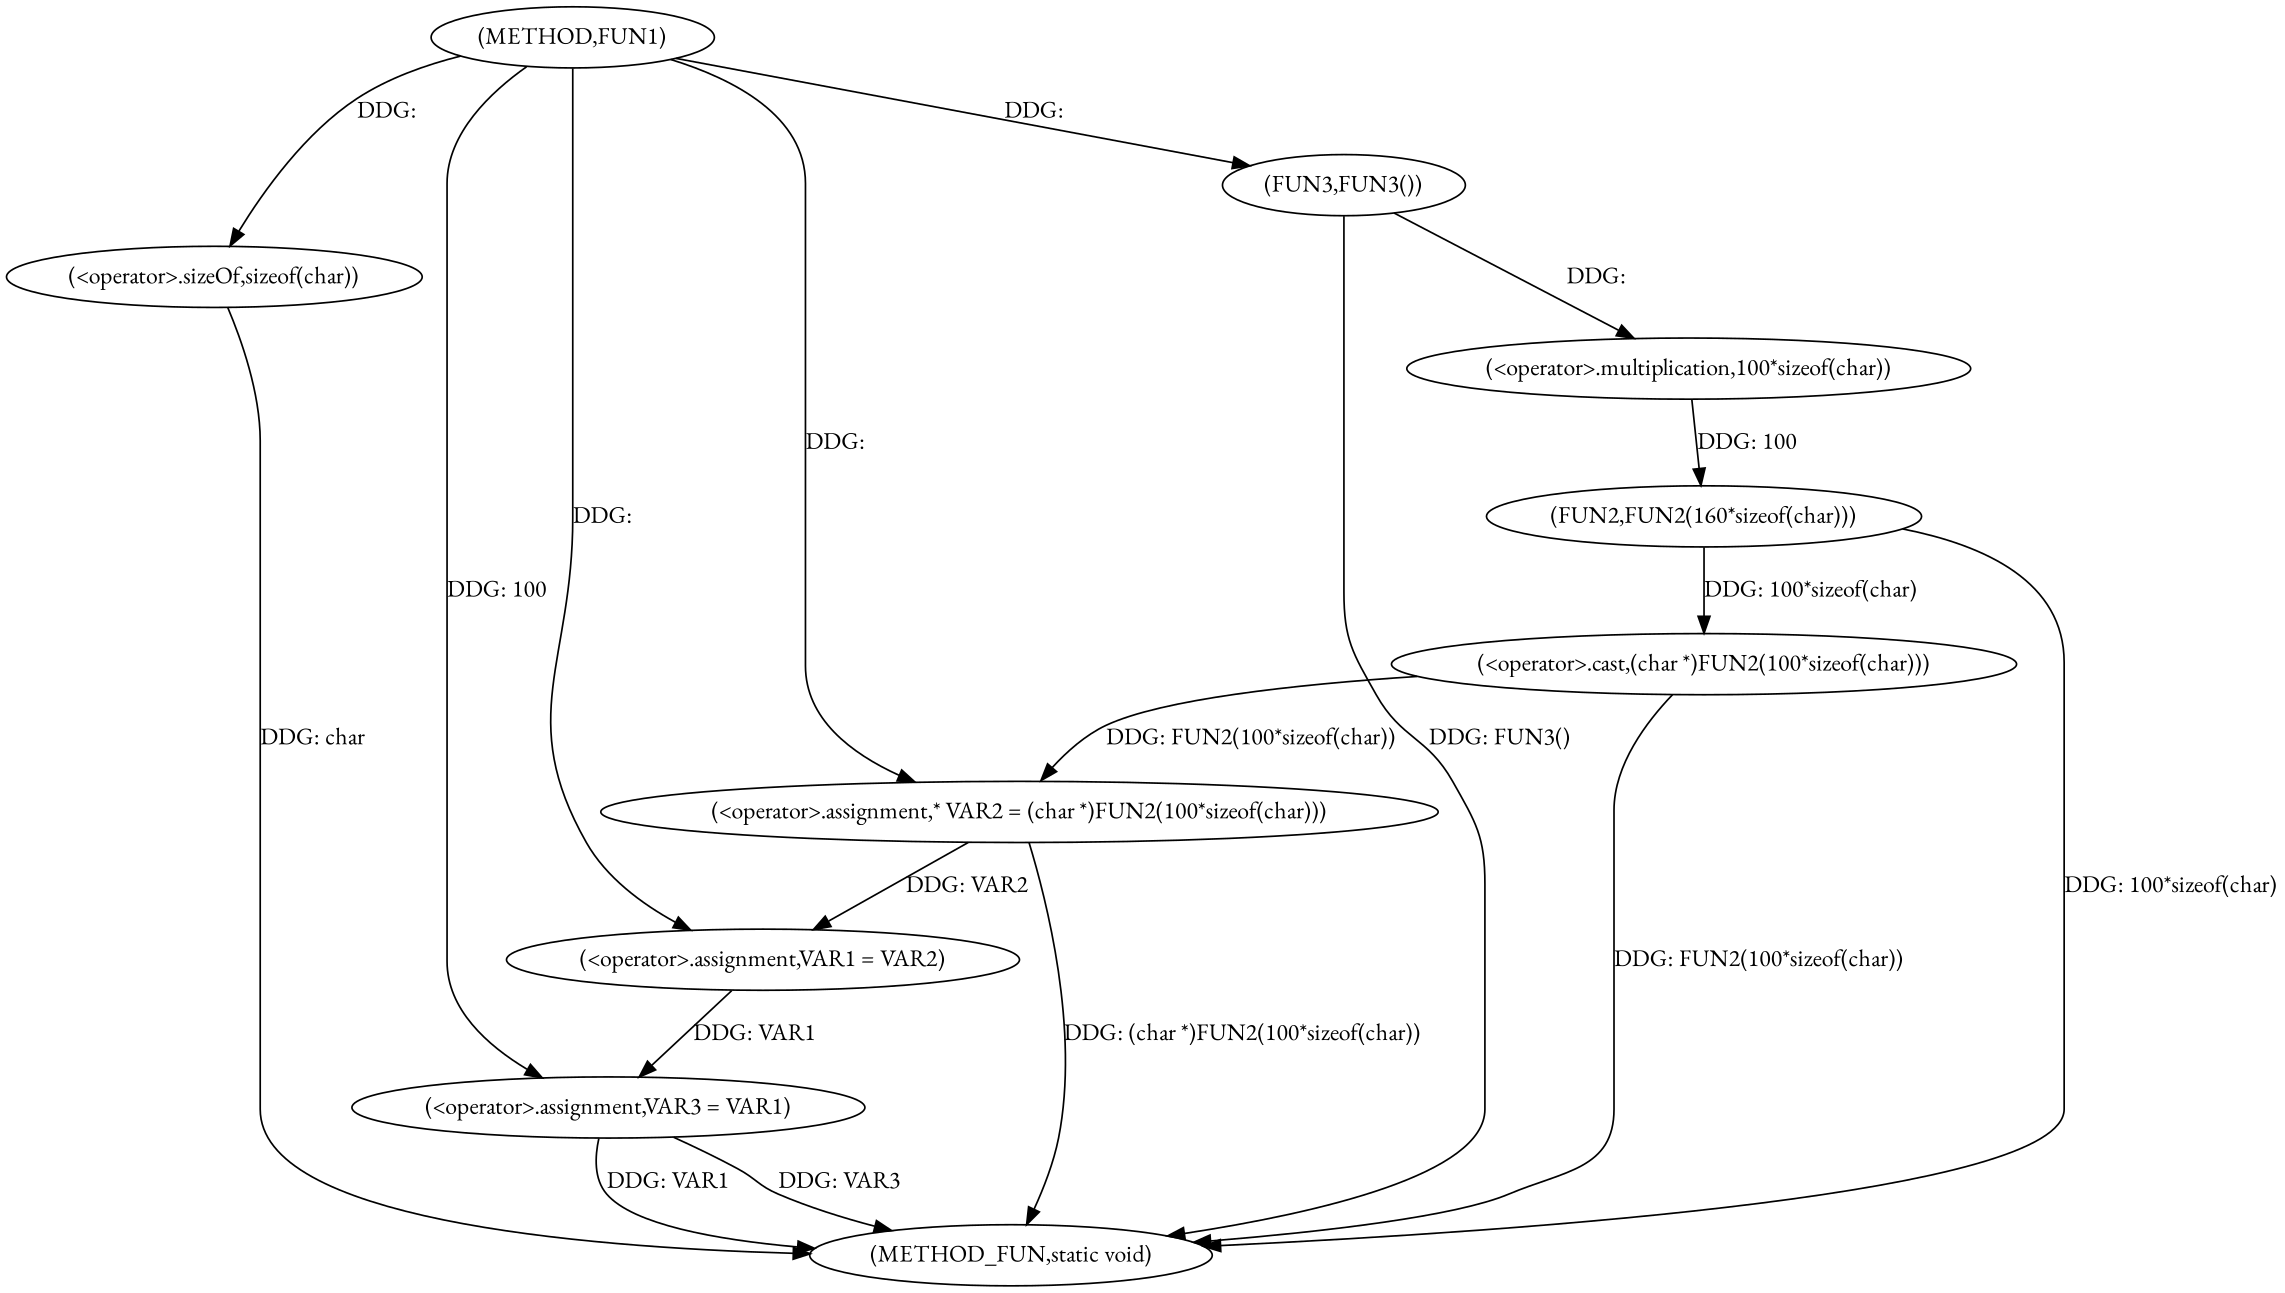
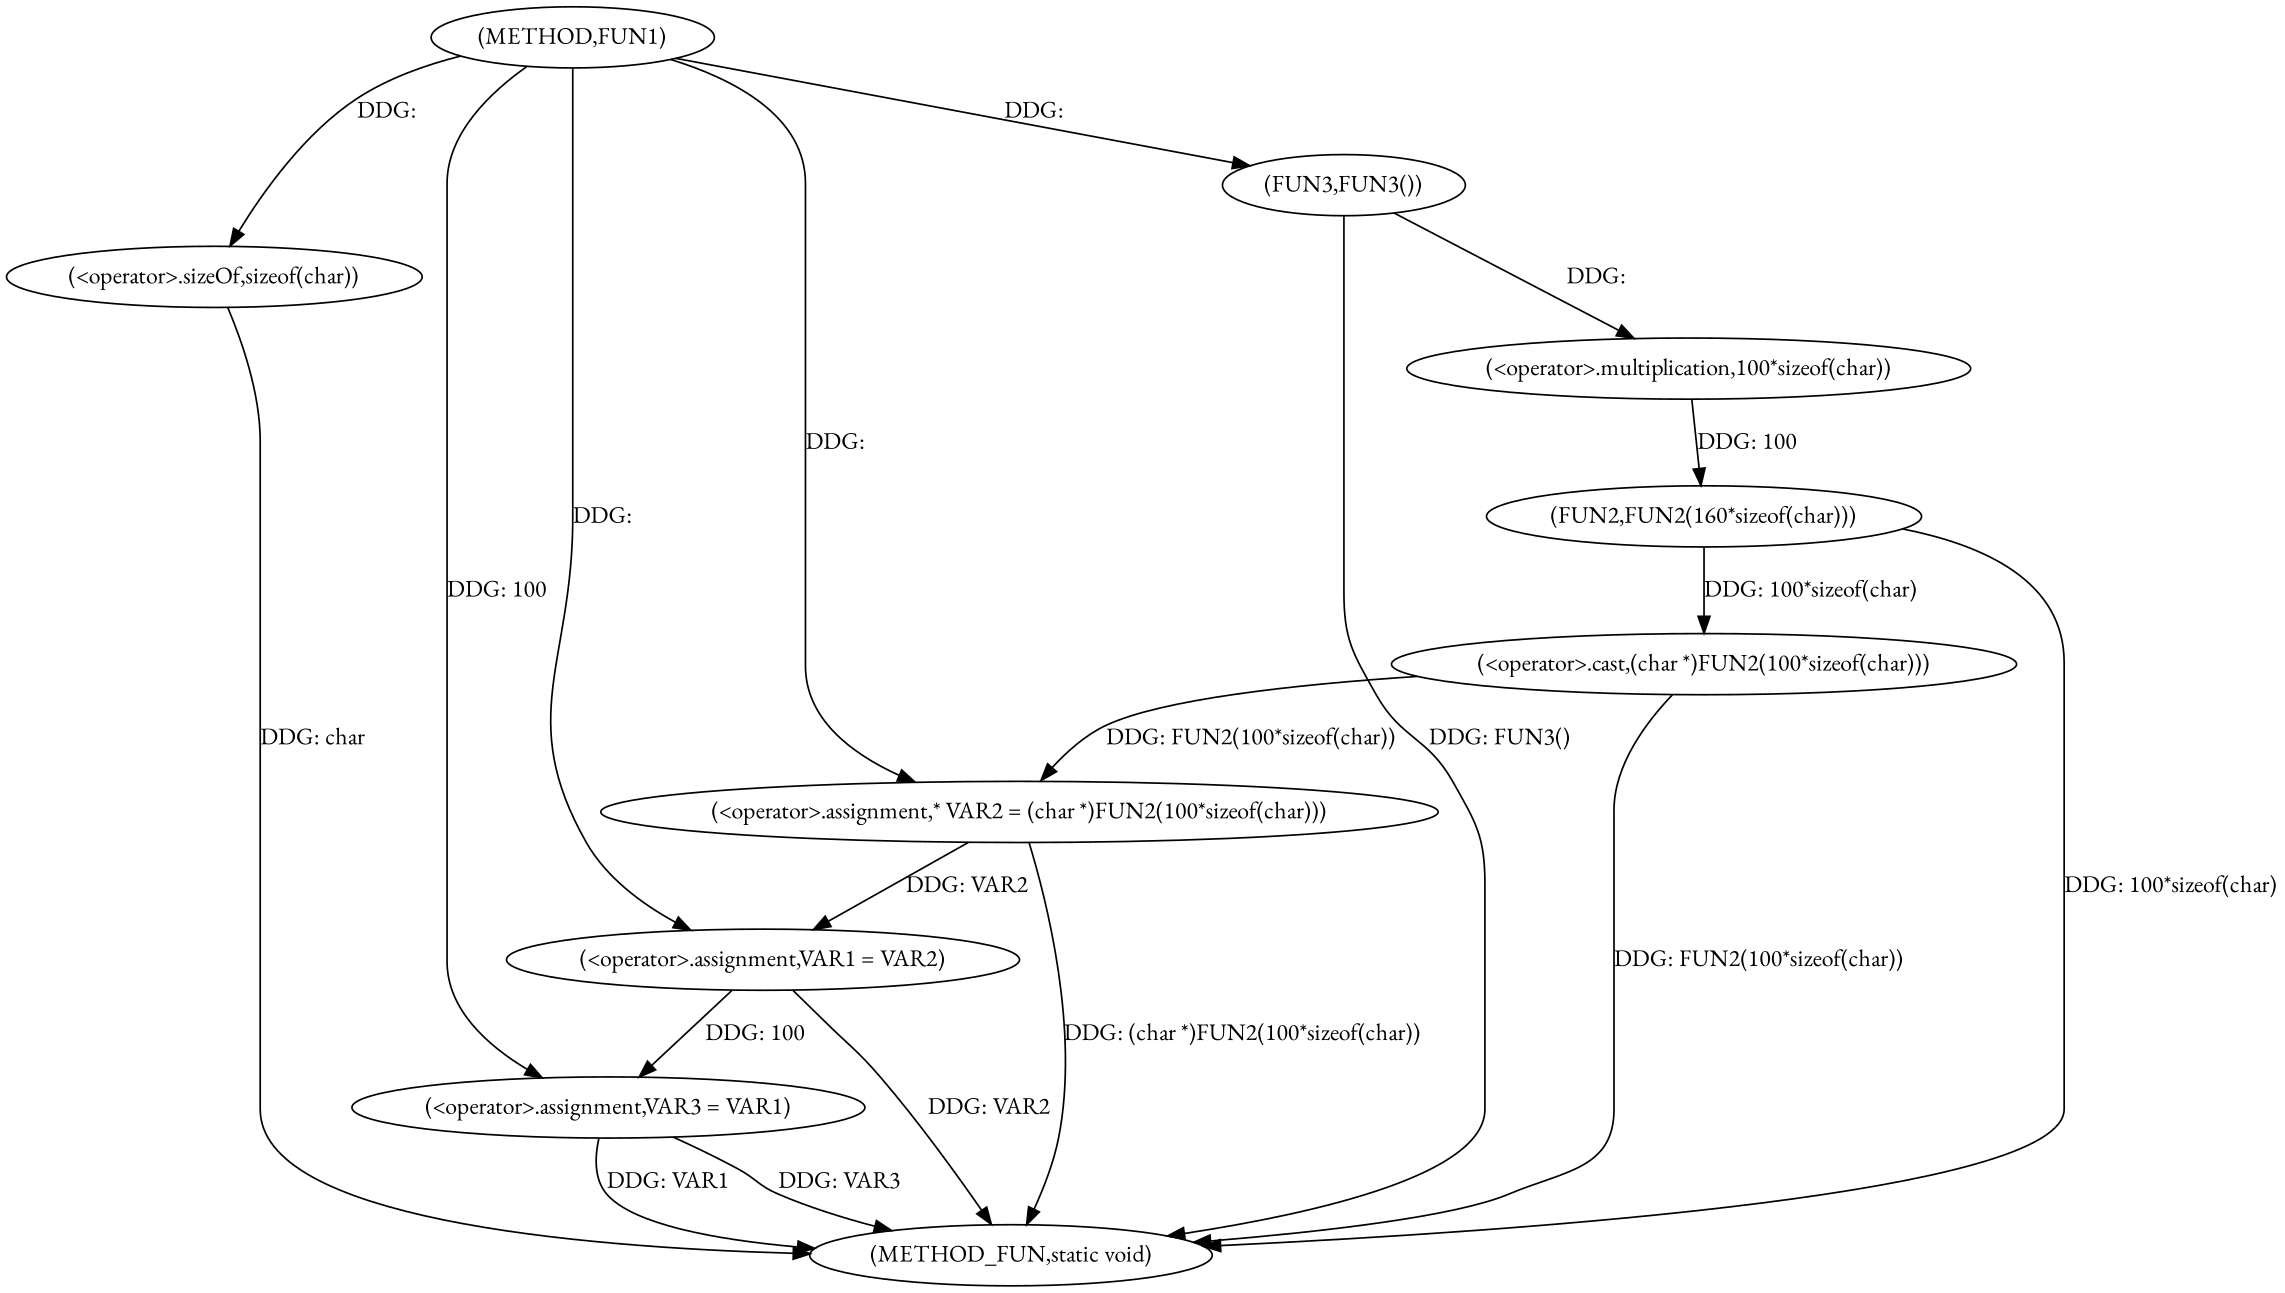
(755, 1034) -> (755, 1034)
none -> (895, 1094)
